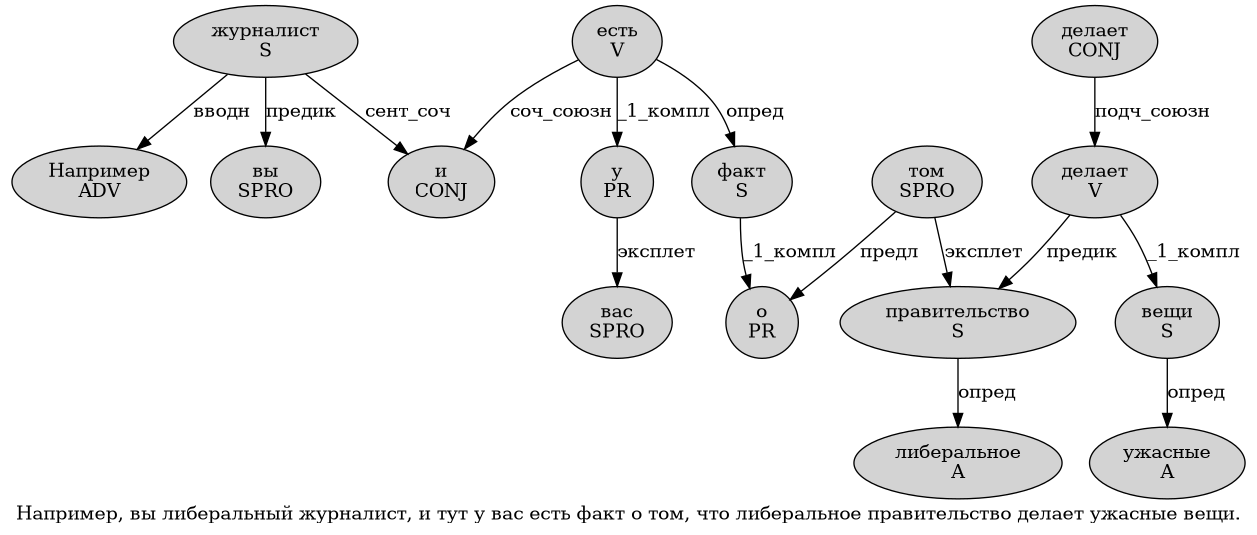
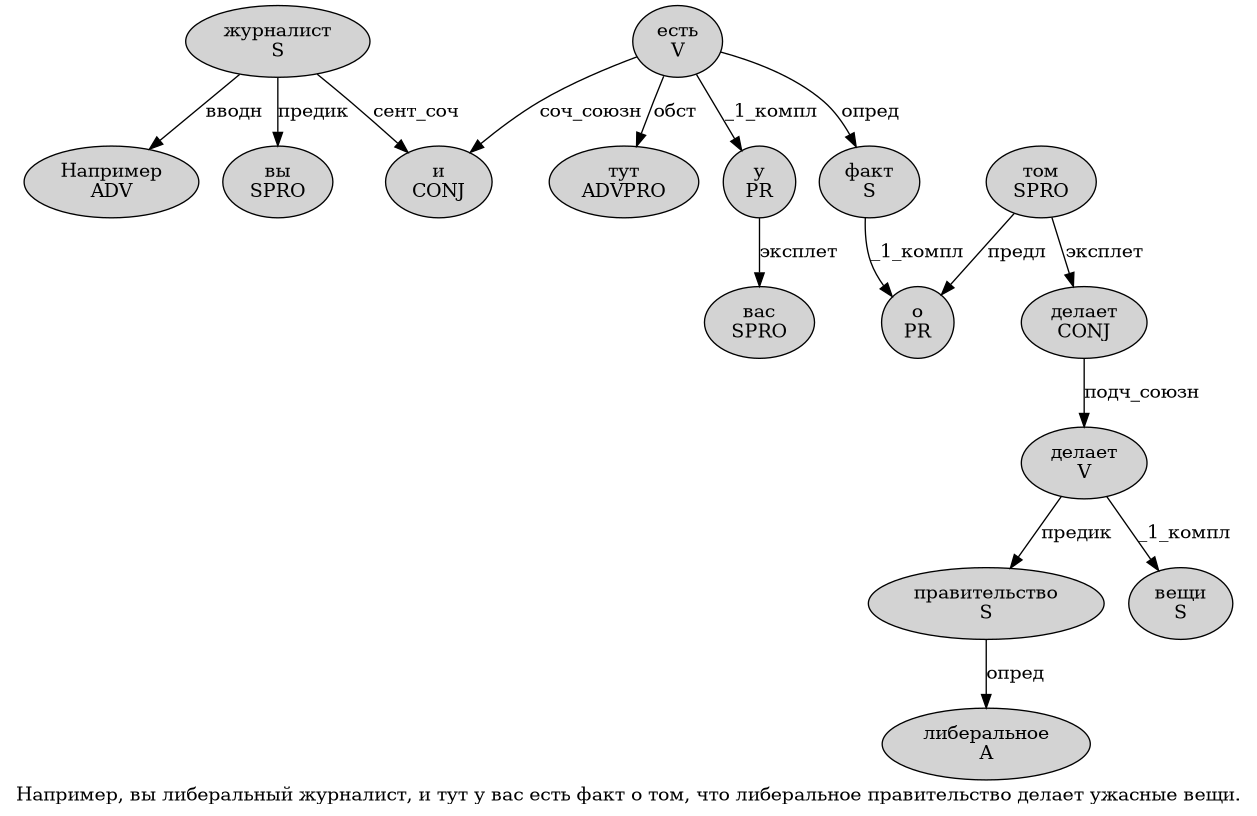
none -> (624, 182)
(941, 245) -> (1061, 245)
(1167, 463) -> none
